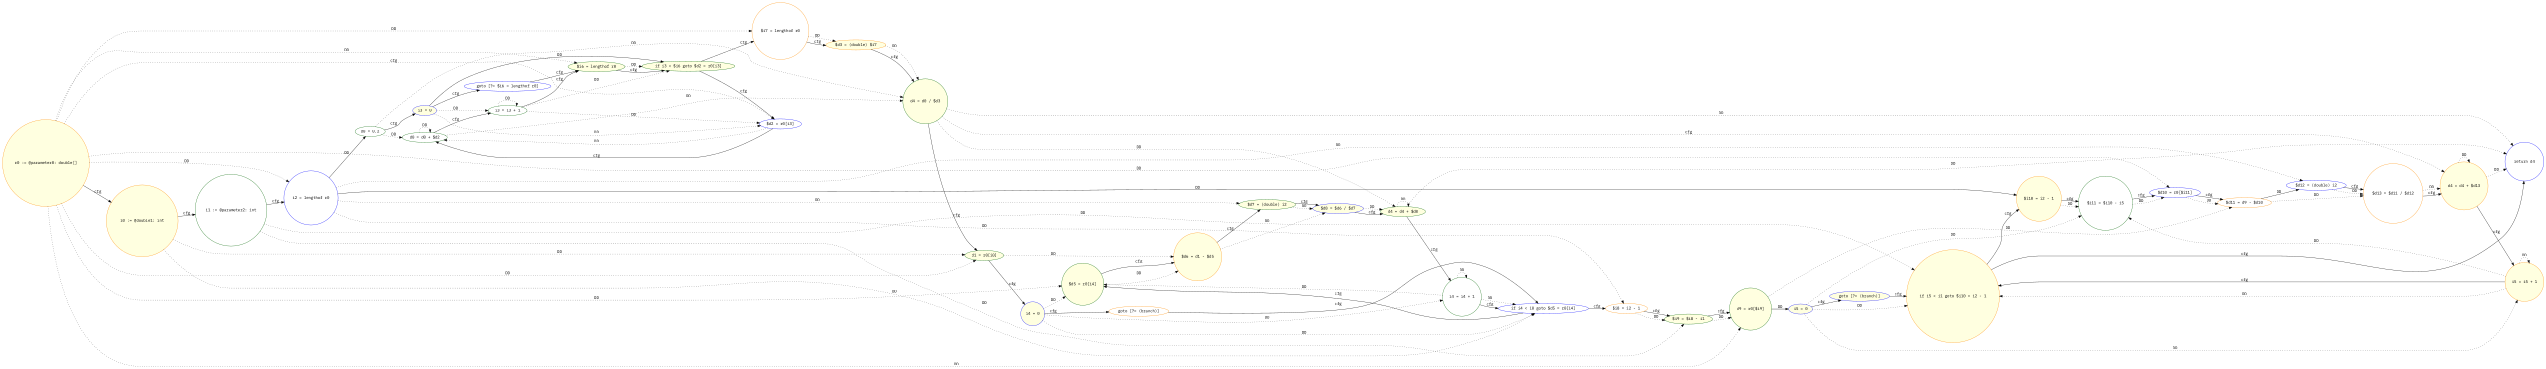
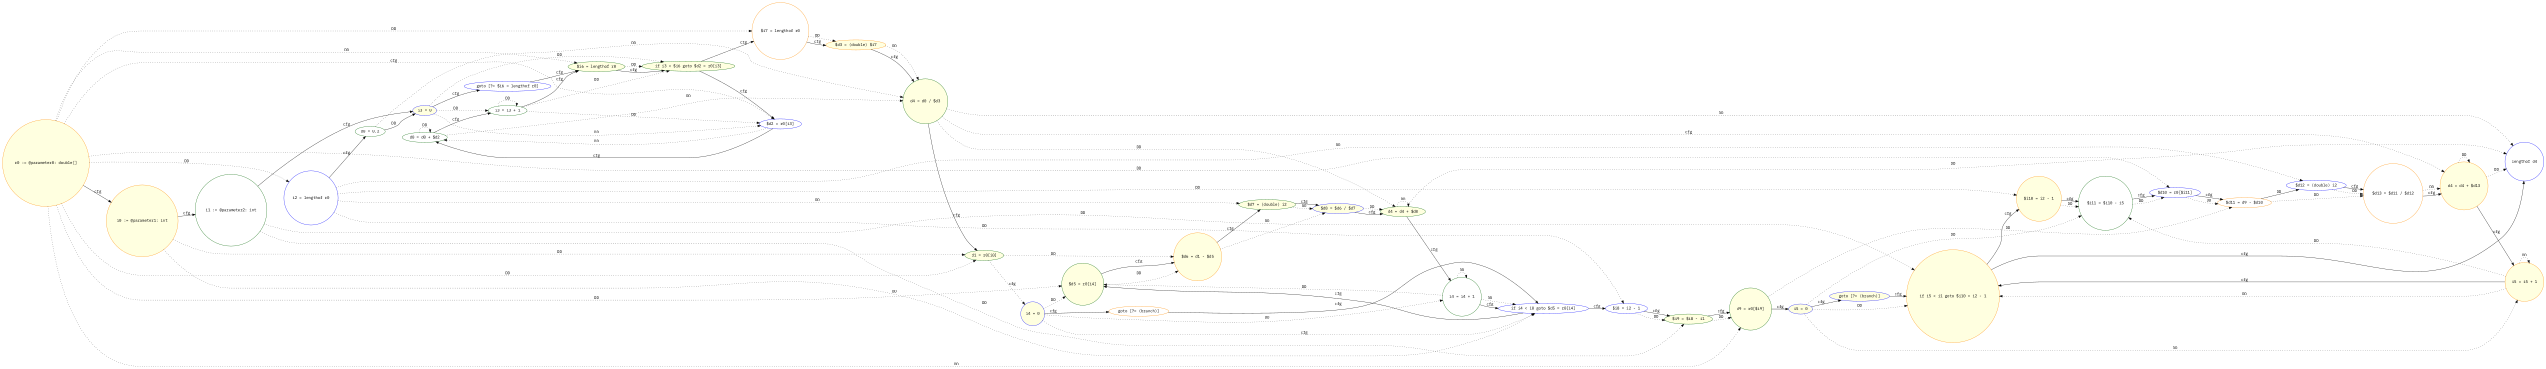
(533, 60) -> (533, 60)
(394, 124) -> (394, 124)
(390, 137) -> none
(347, 153) -> (347, 153)
(2524, 162) -> (2524, 162)
(1176, 190) -> (1176, 190)
(274, 204) -> (328, 137)
(142, 221) -> (142, 221)
(1006, 281) -> (1006, 281)
(1780, 307) -> (1780, 307)
(1626, 308) -> (1626, 308)
(1304, 333) -> (1304, 333)
